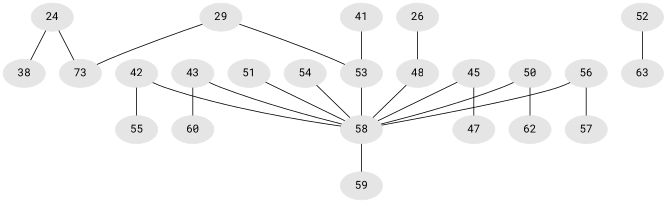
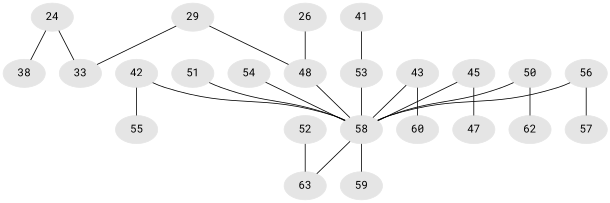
(293, 43) -> (249, 45)
(80, 73) -> (80, 73)
none -> (333, 158)
